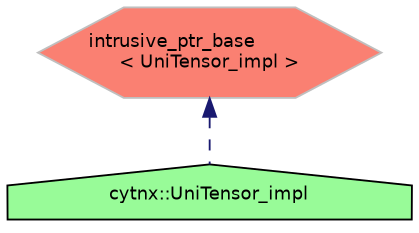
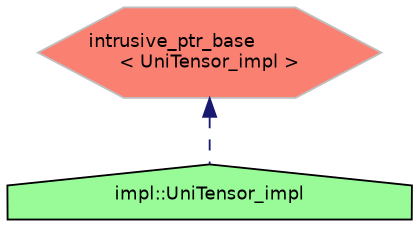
(210, 195) -> (210, 195)
